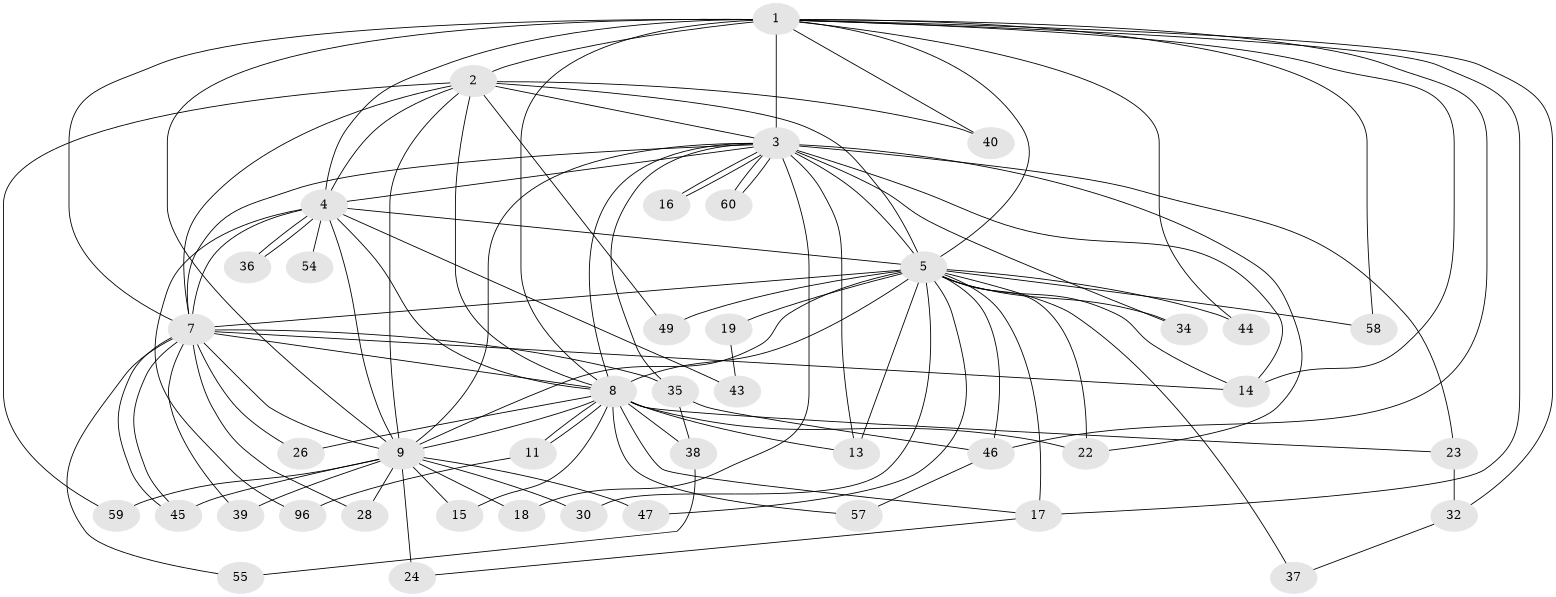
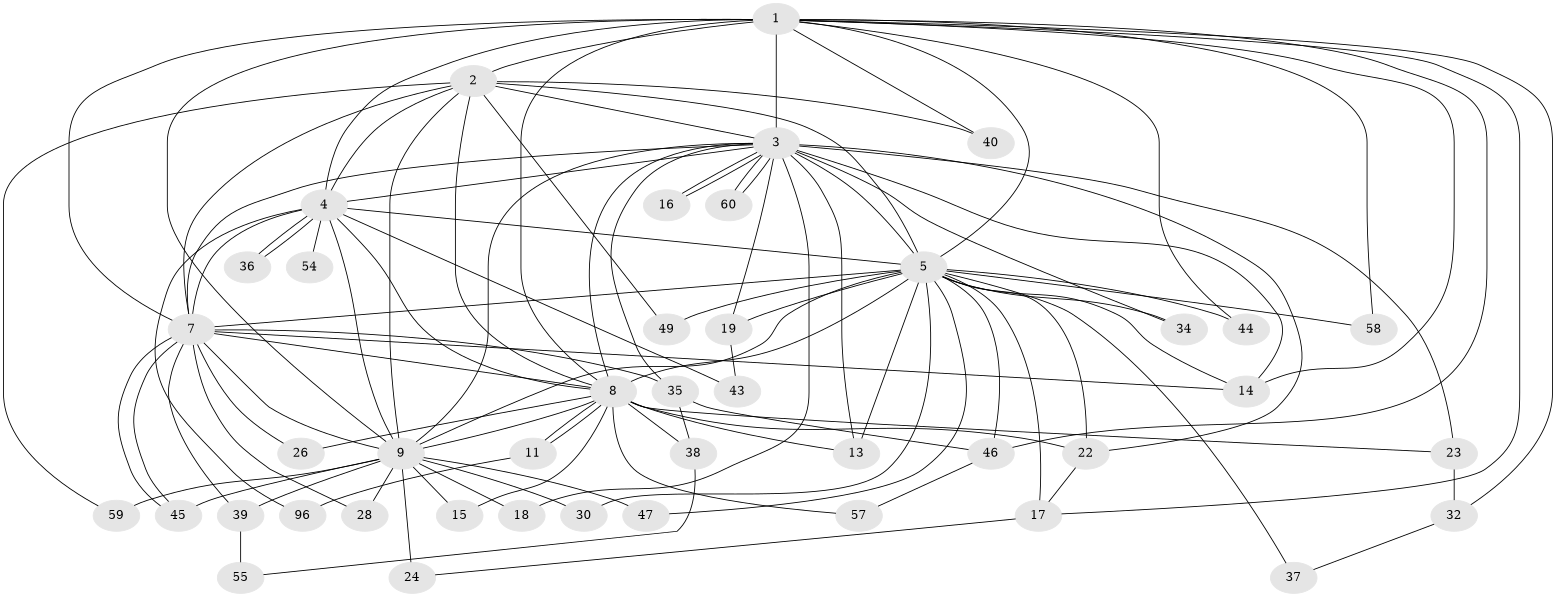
none -> (756, 237)
(68, 478) -> (241, 547)
(779, 487) -> (1062, 485)
